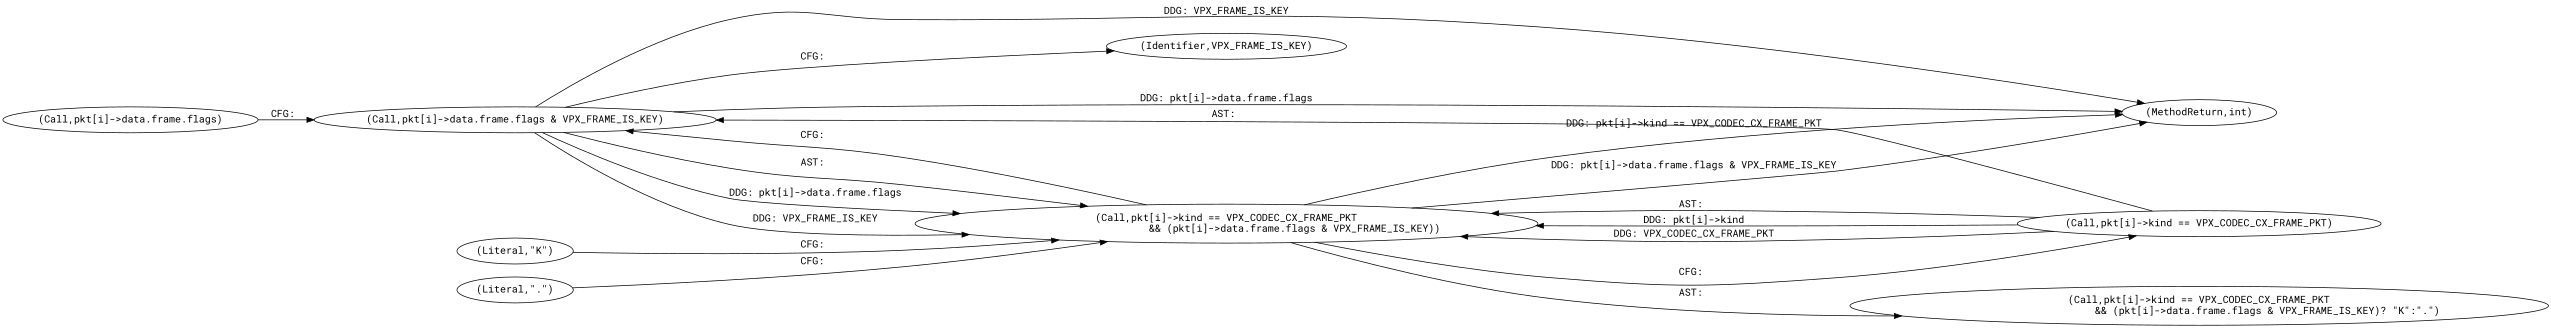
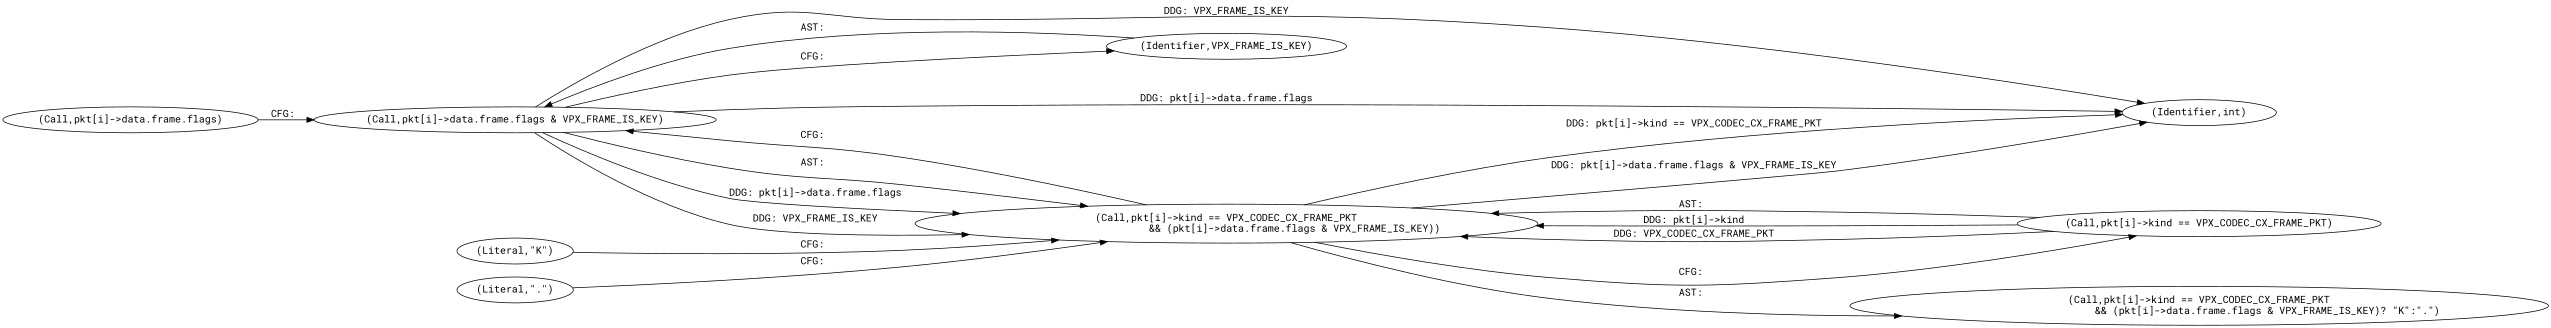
(2199, 113) -> (2199, 113)
(1443, 123) -> (838, 36)
